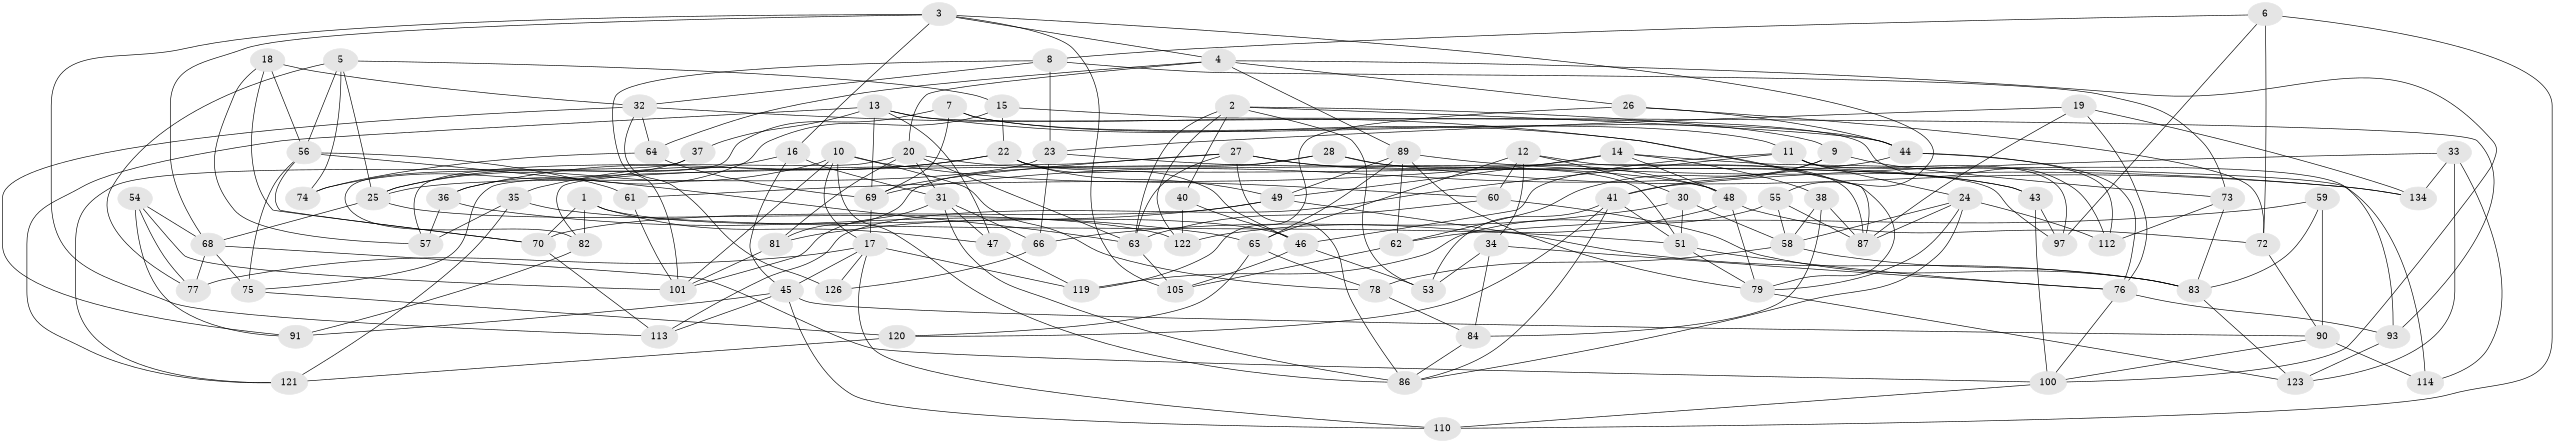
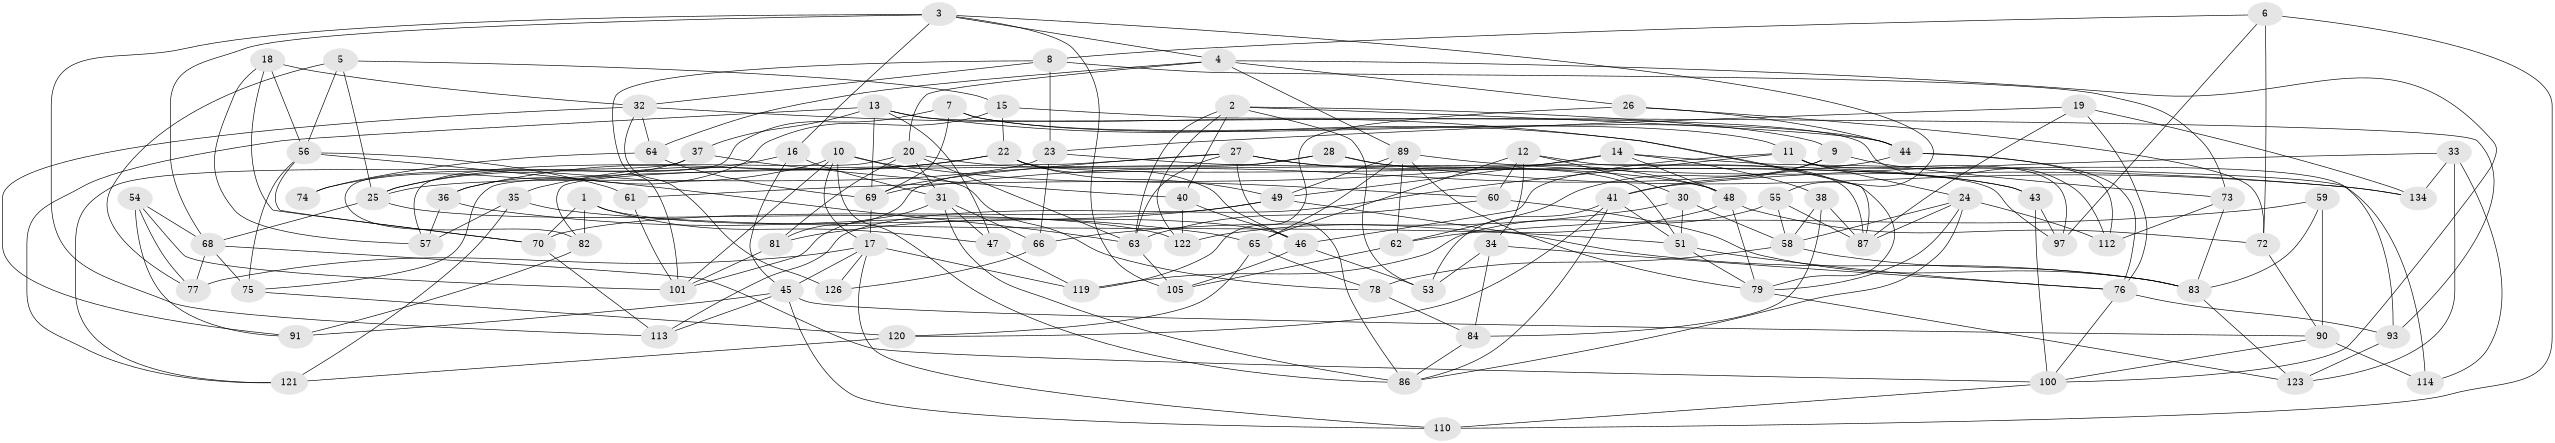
(336, 133) -> none
none -> (1019, 187)
